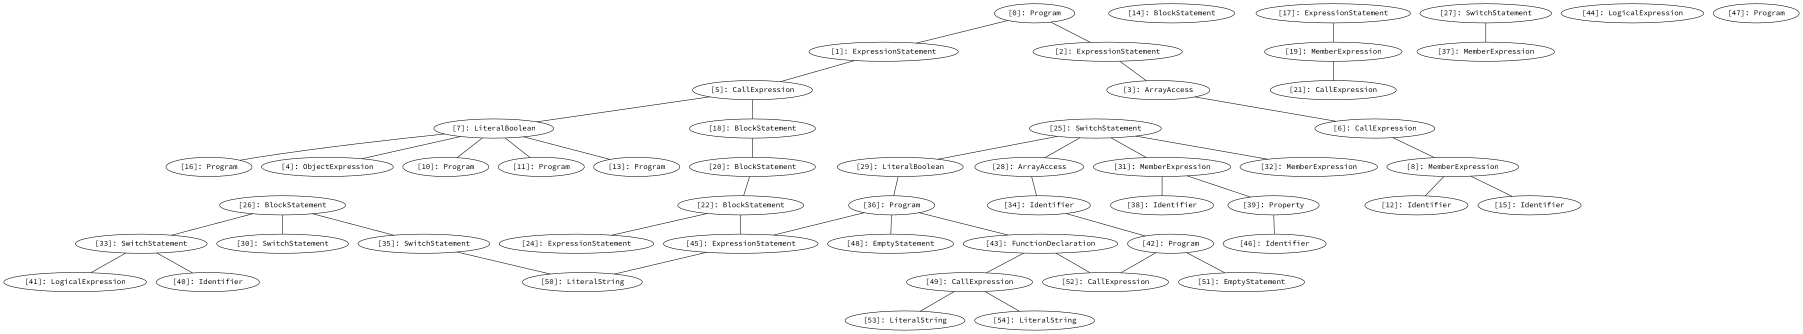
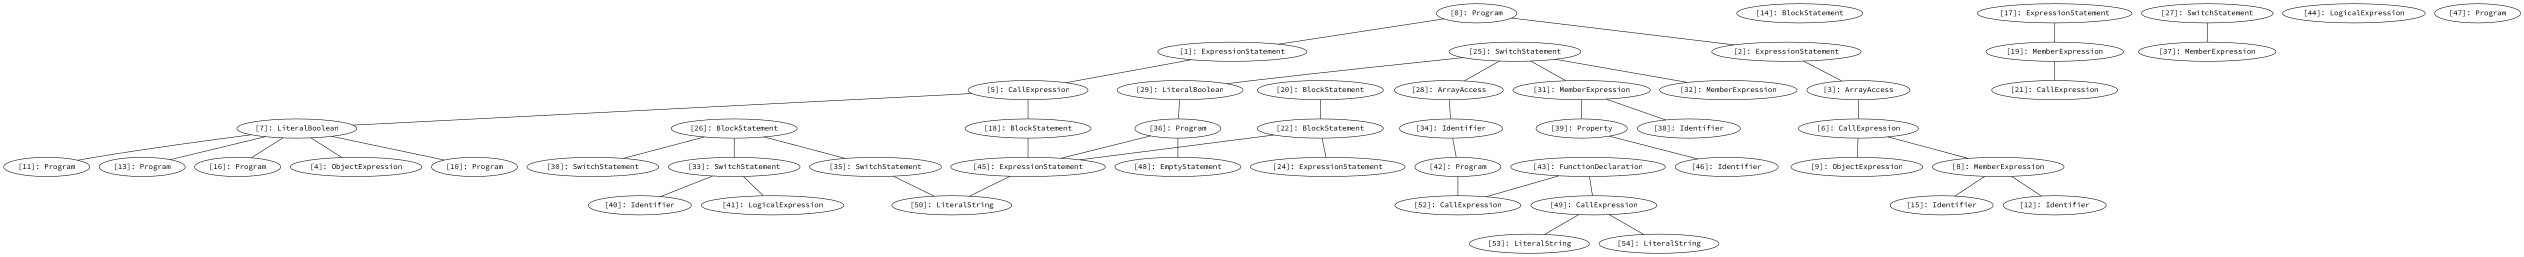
(752, 148) -> (1028, 148)
none -> (1857, 167)
(963, 224) -> none
(1242, 282) -> none
